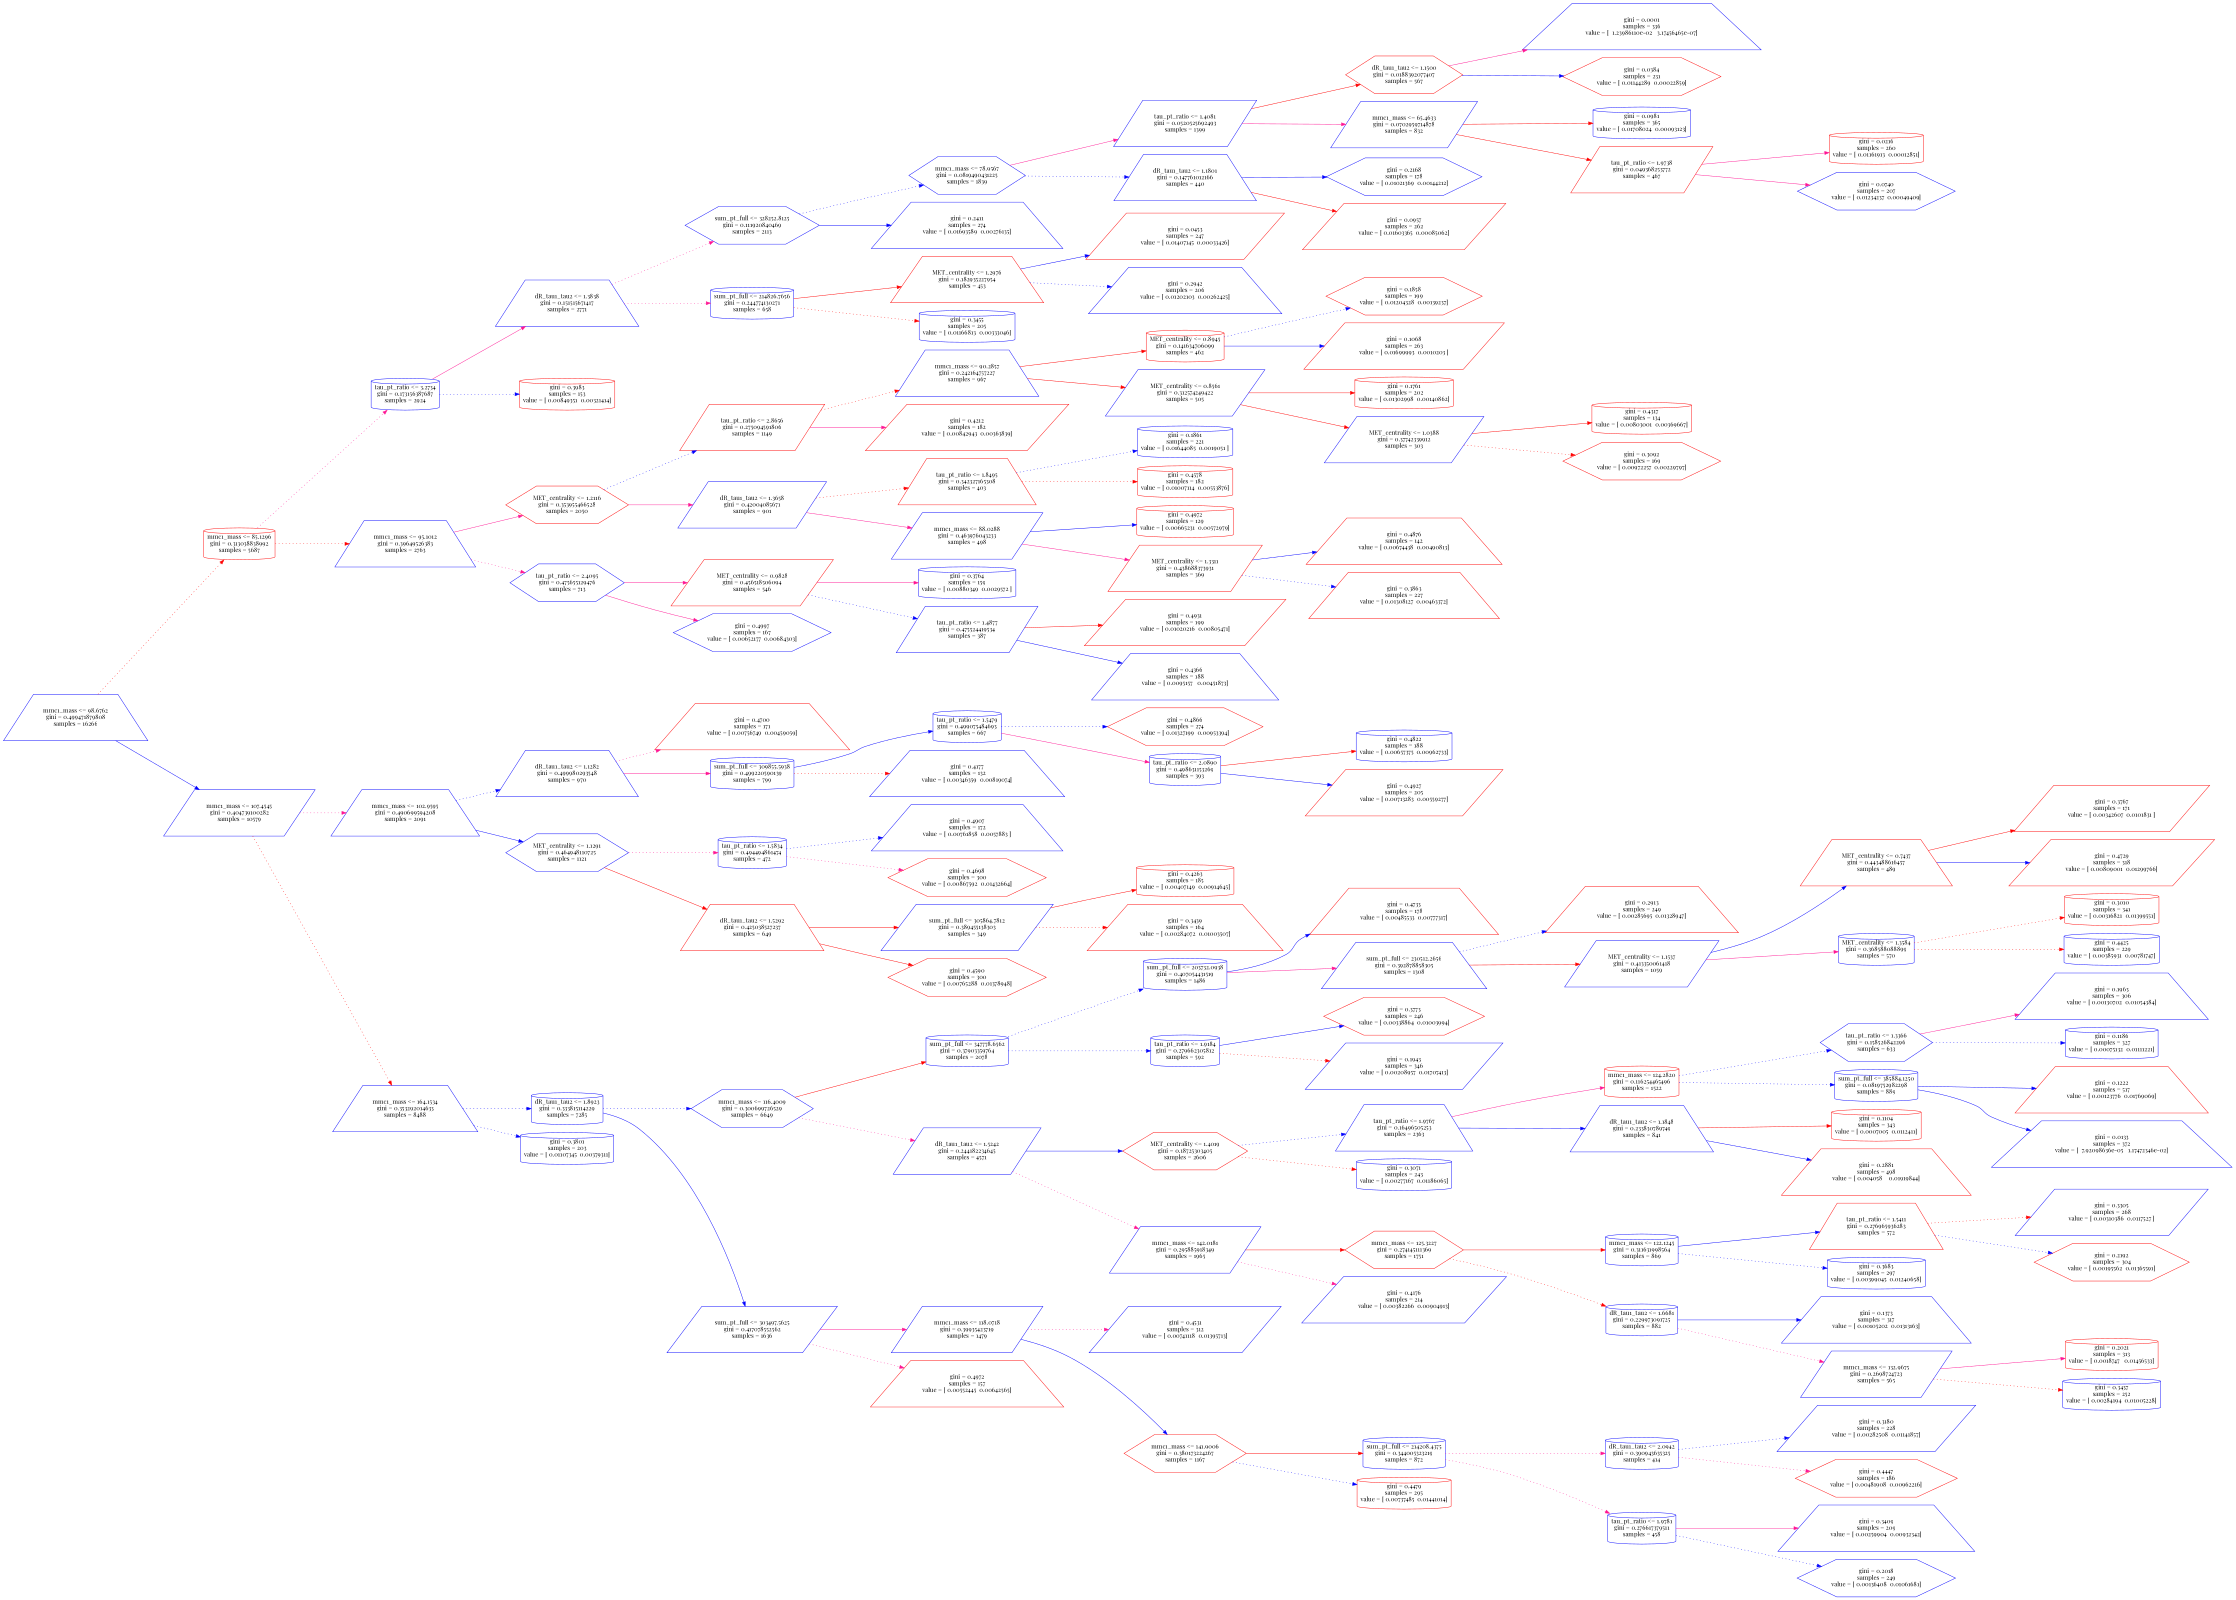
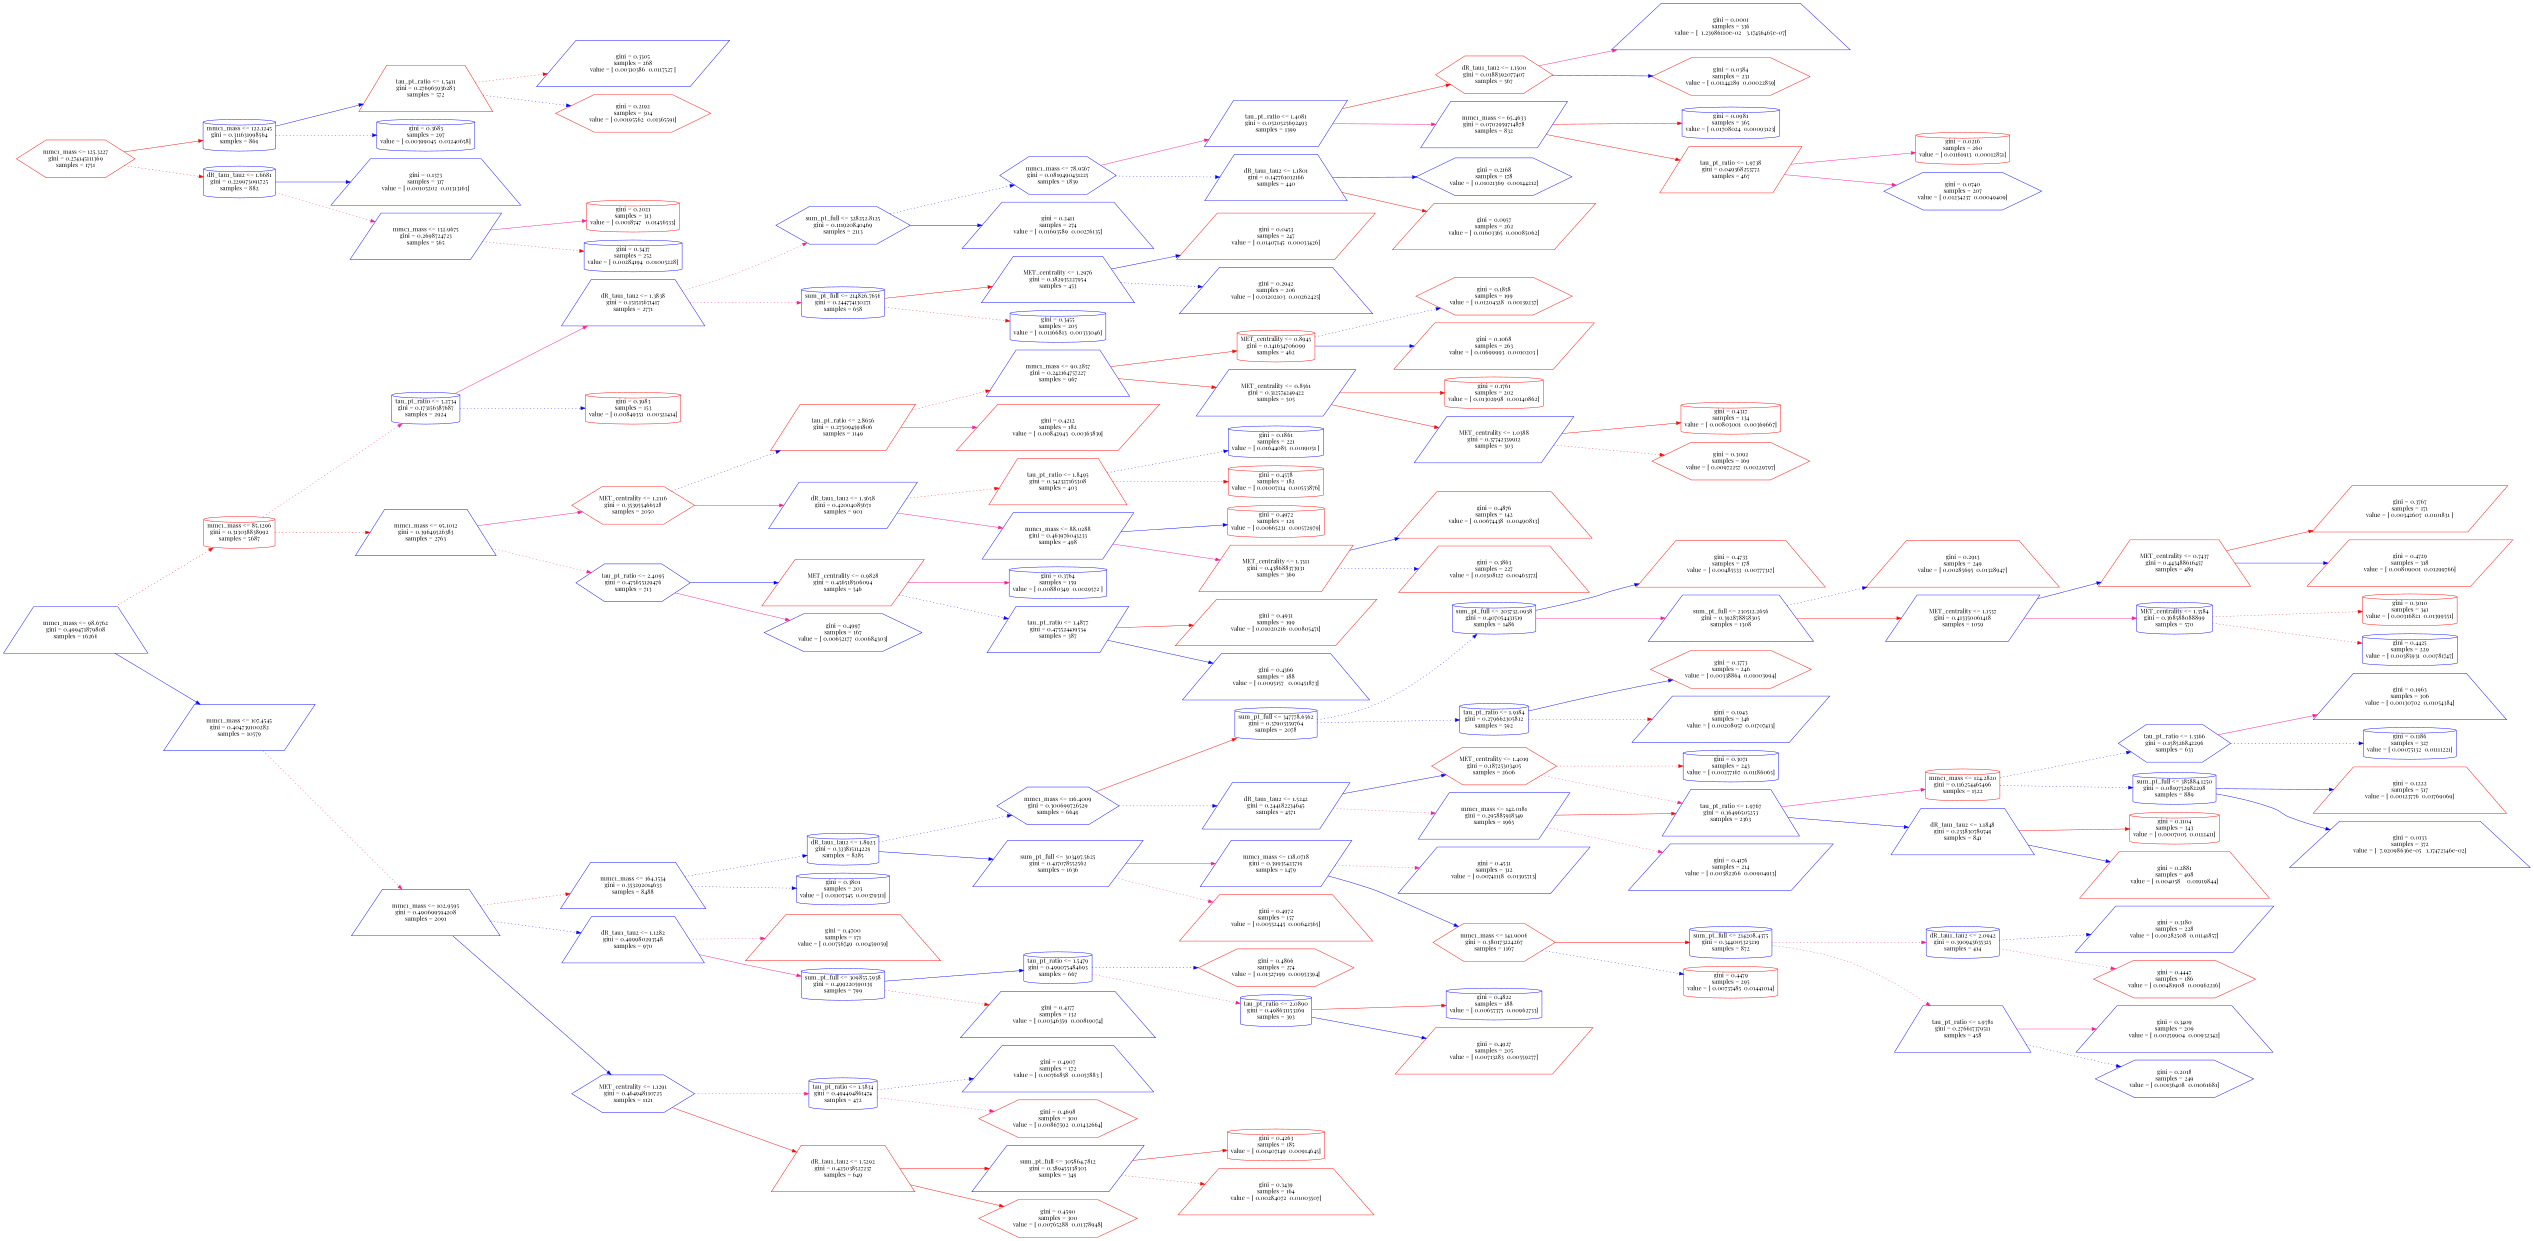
(967, 280) -> (1058, 280)
(654, 583) -> (732, 583)
(1073, 747) -> (1164, 988)
(321, 959) -> (523, 900)
(567, 1109) -> (843, 849)
(855, 1129) -> (1166, 806)
(1290, 1140) -> (1609, 789)
(1293, 1250) -> (1613, 814)
(1642, 1528) -> (1963, 1029)
